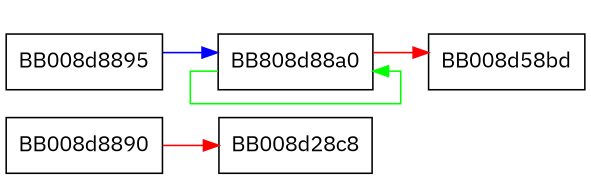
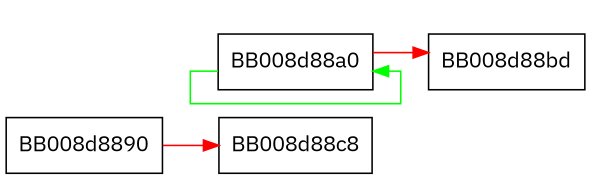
(84, 62) -> none
(296, 62) -> (296, 62)
(507, 62) -> (507, 62)
(296, 145) -> (296, 145)
